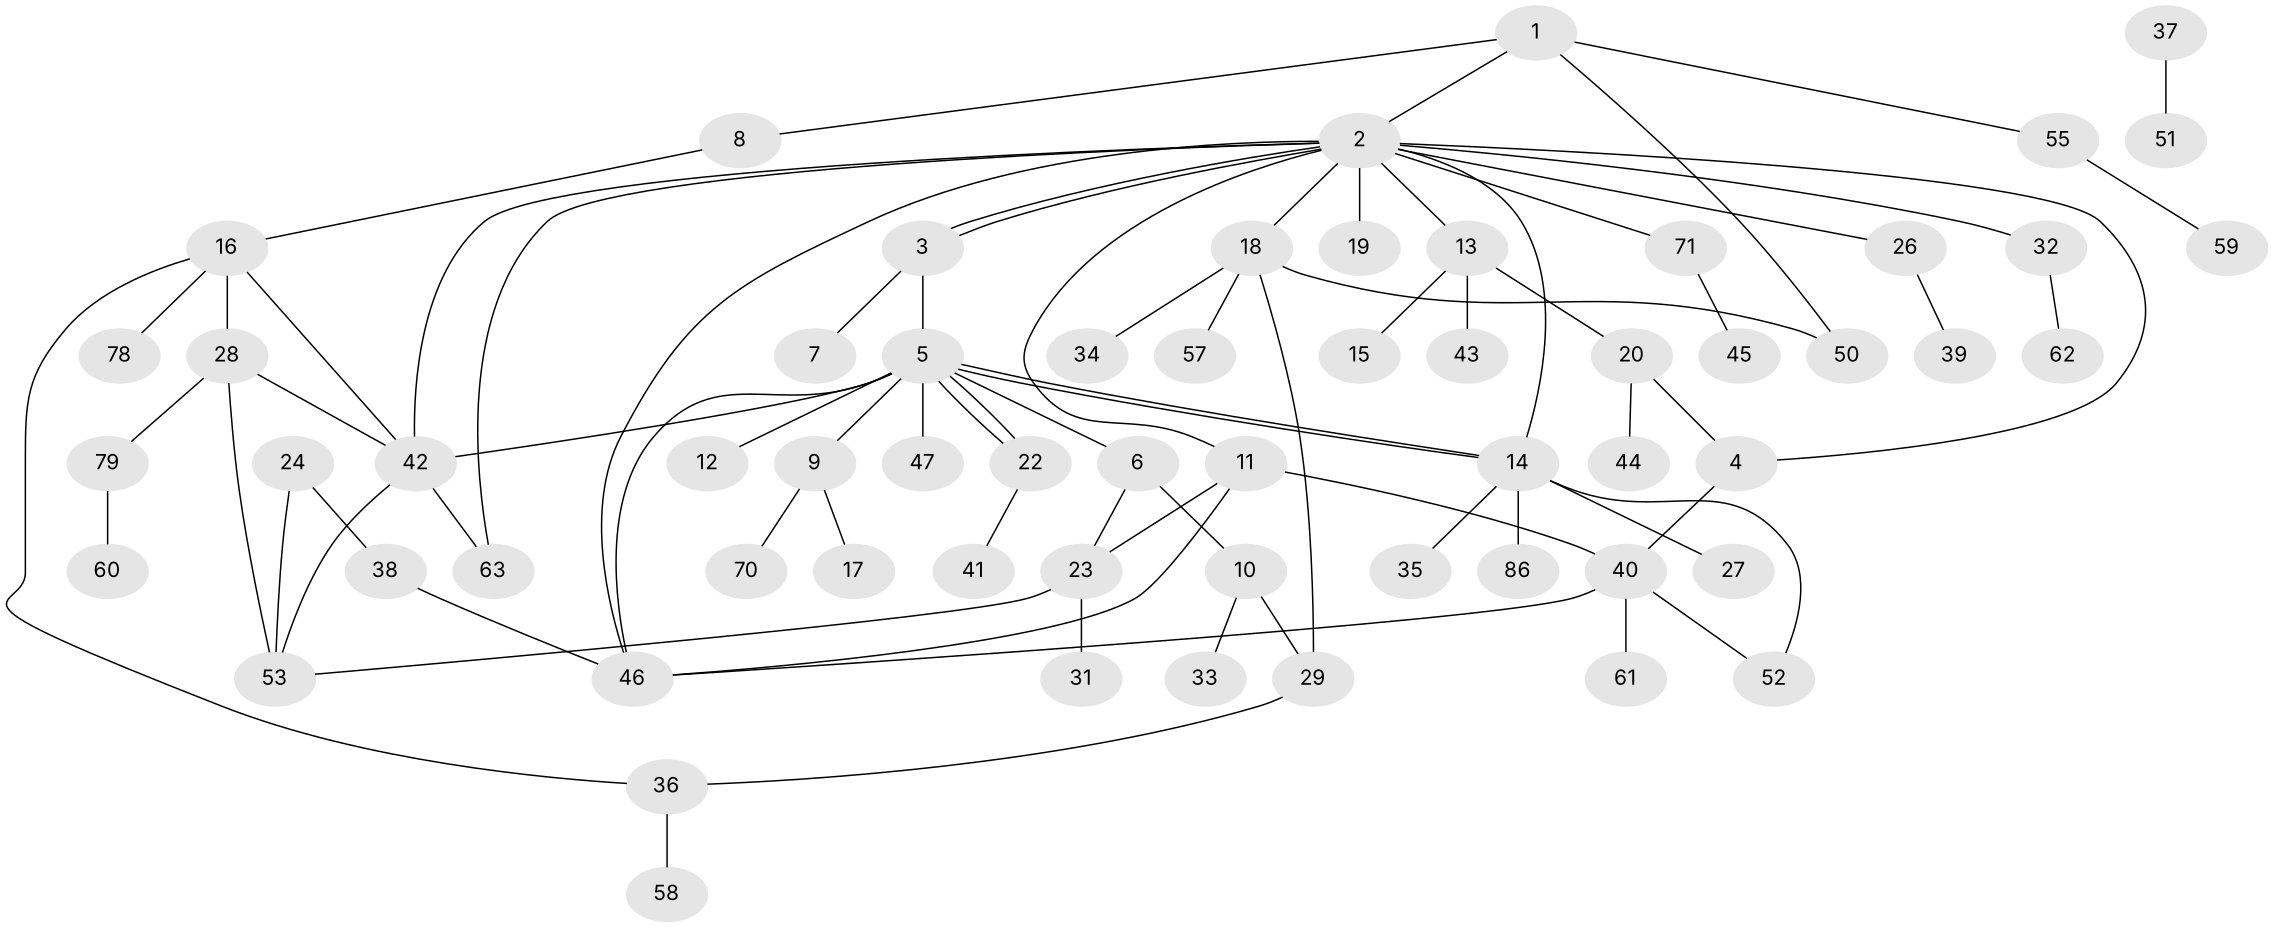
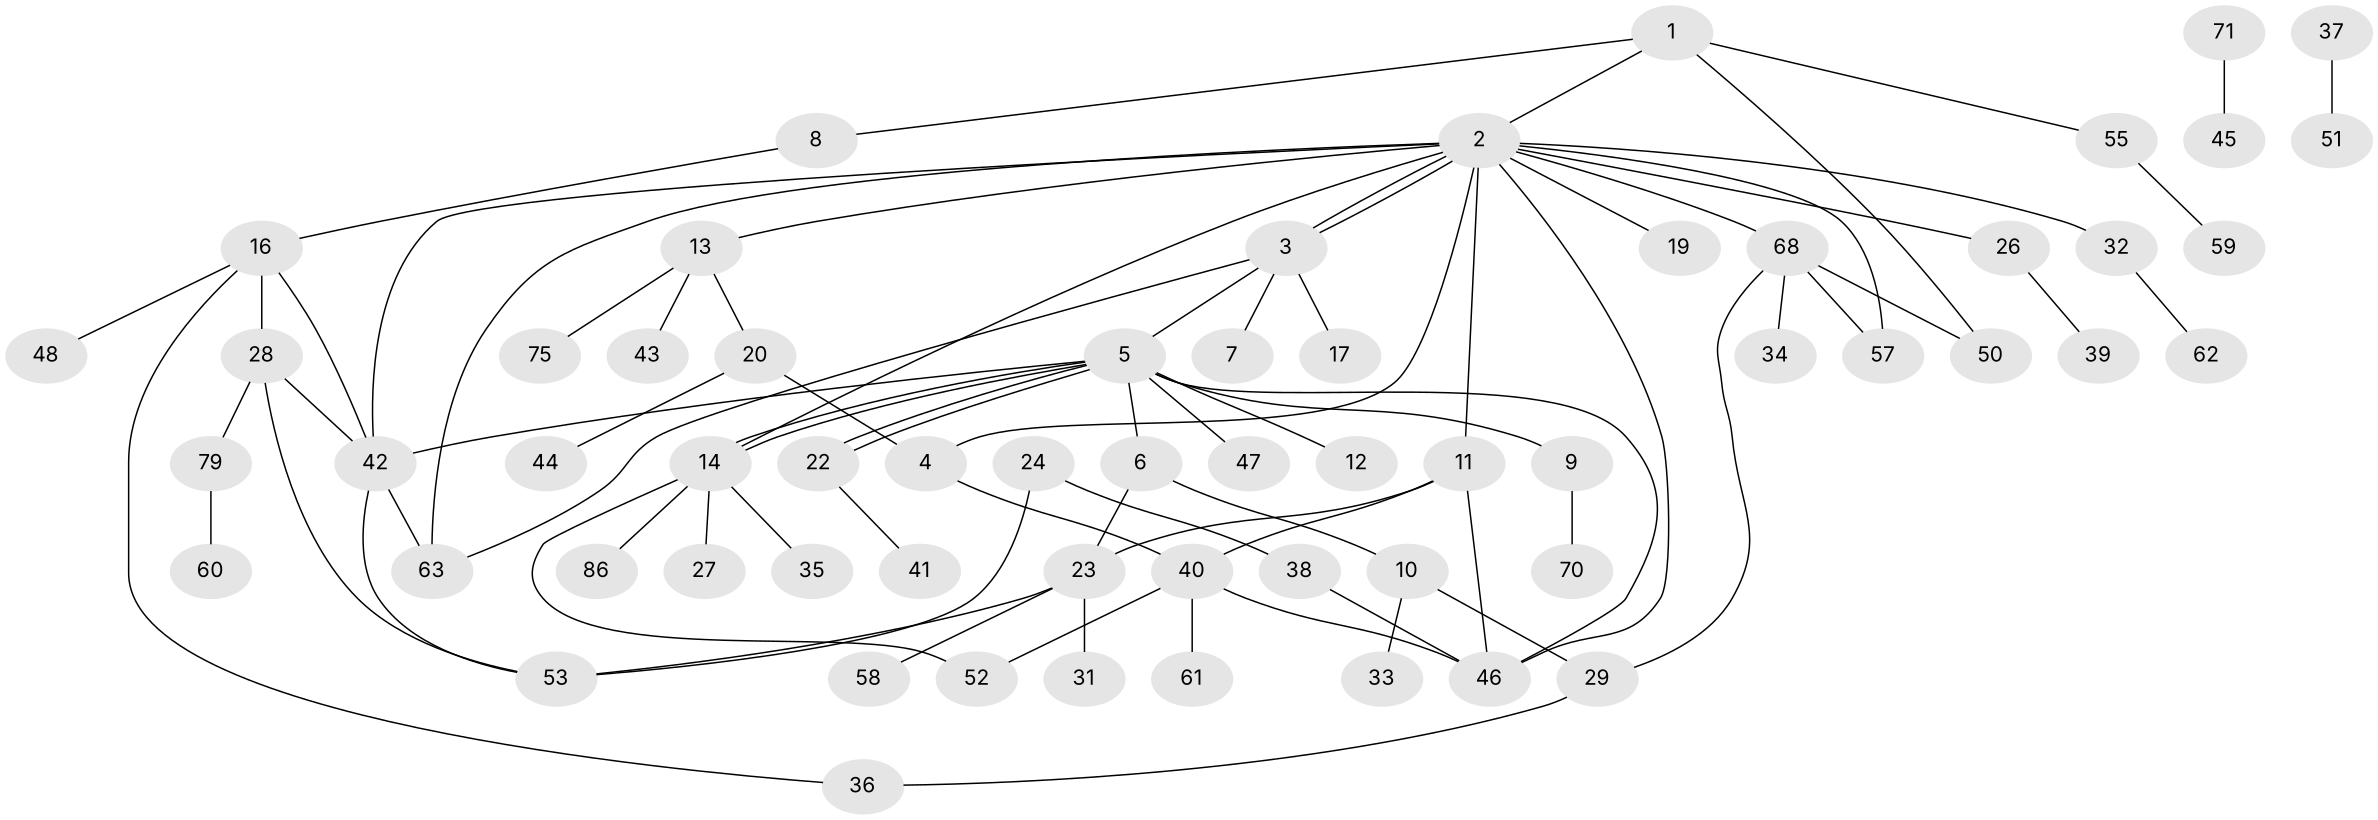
(1523, 194) -> (1742, 181)
(1252, 248) -> (1788, 248)
(120, 356) -> (46, 356)
(1360, 356) -> (540, 356)
none -> (842, 374)
(835, 517) -> (1313, 302)
(667, 841) -> (977, 625)
